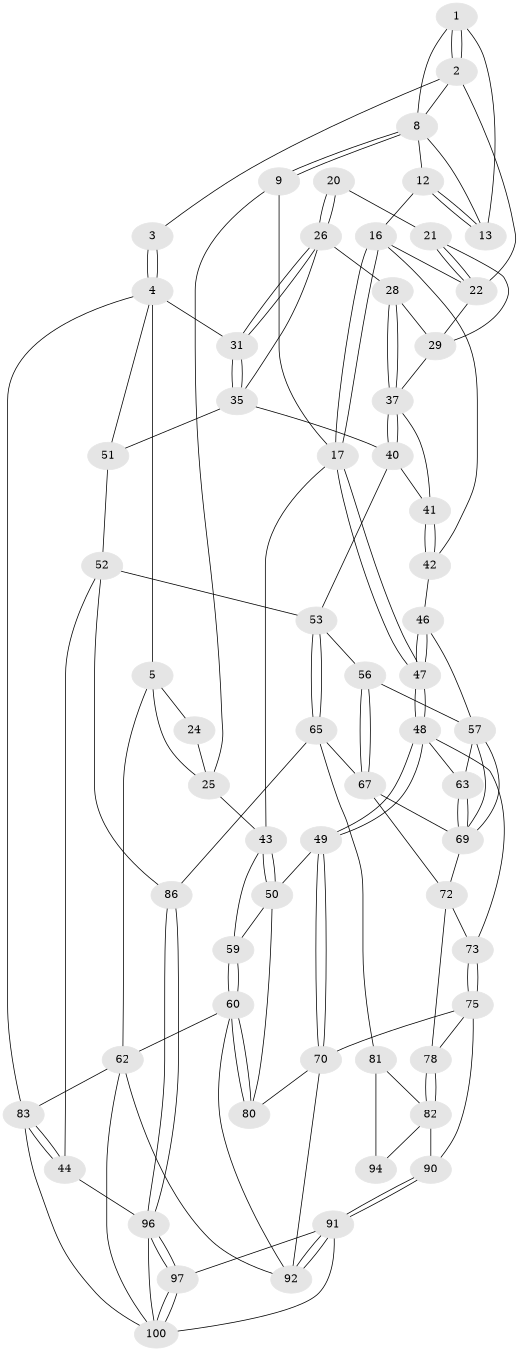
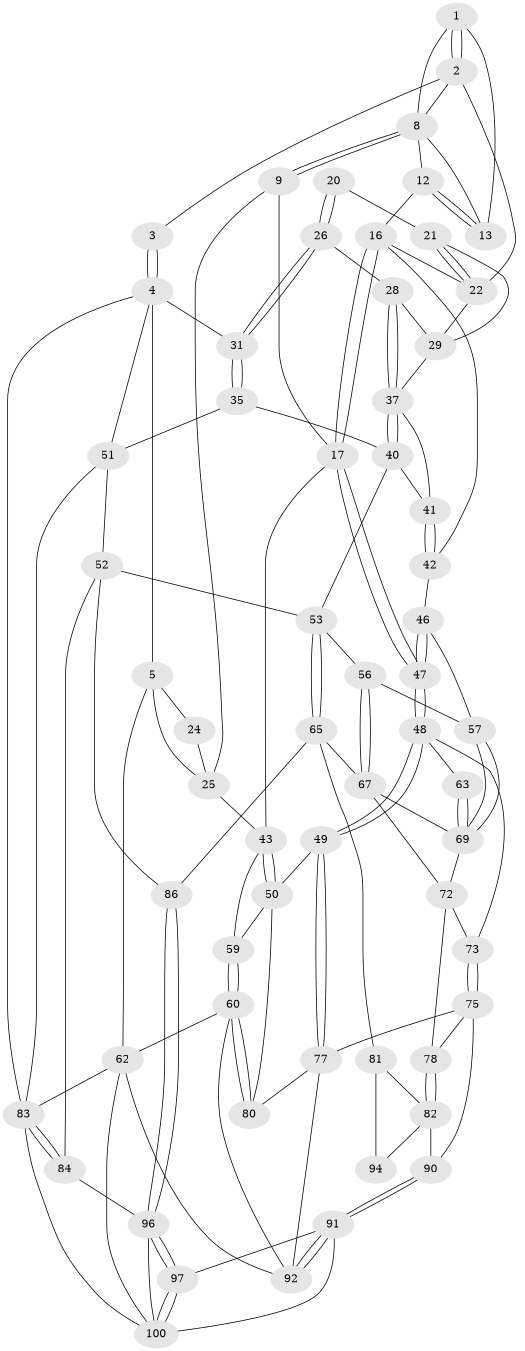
(288, 322) -> none
(468, 762) -> none
none -> (37, 775)
(321, 1060) -> (321, 1060)
(65, 1170) -> (65, 1170)
